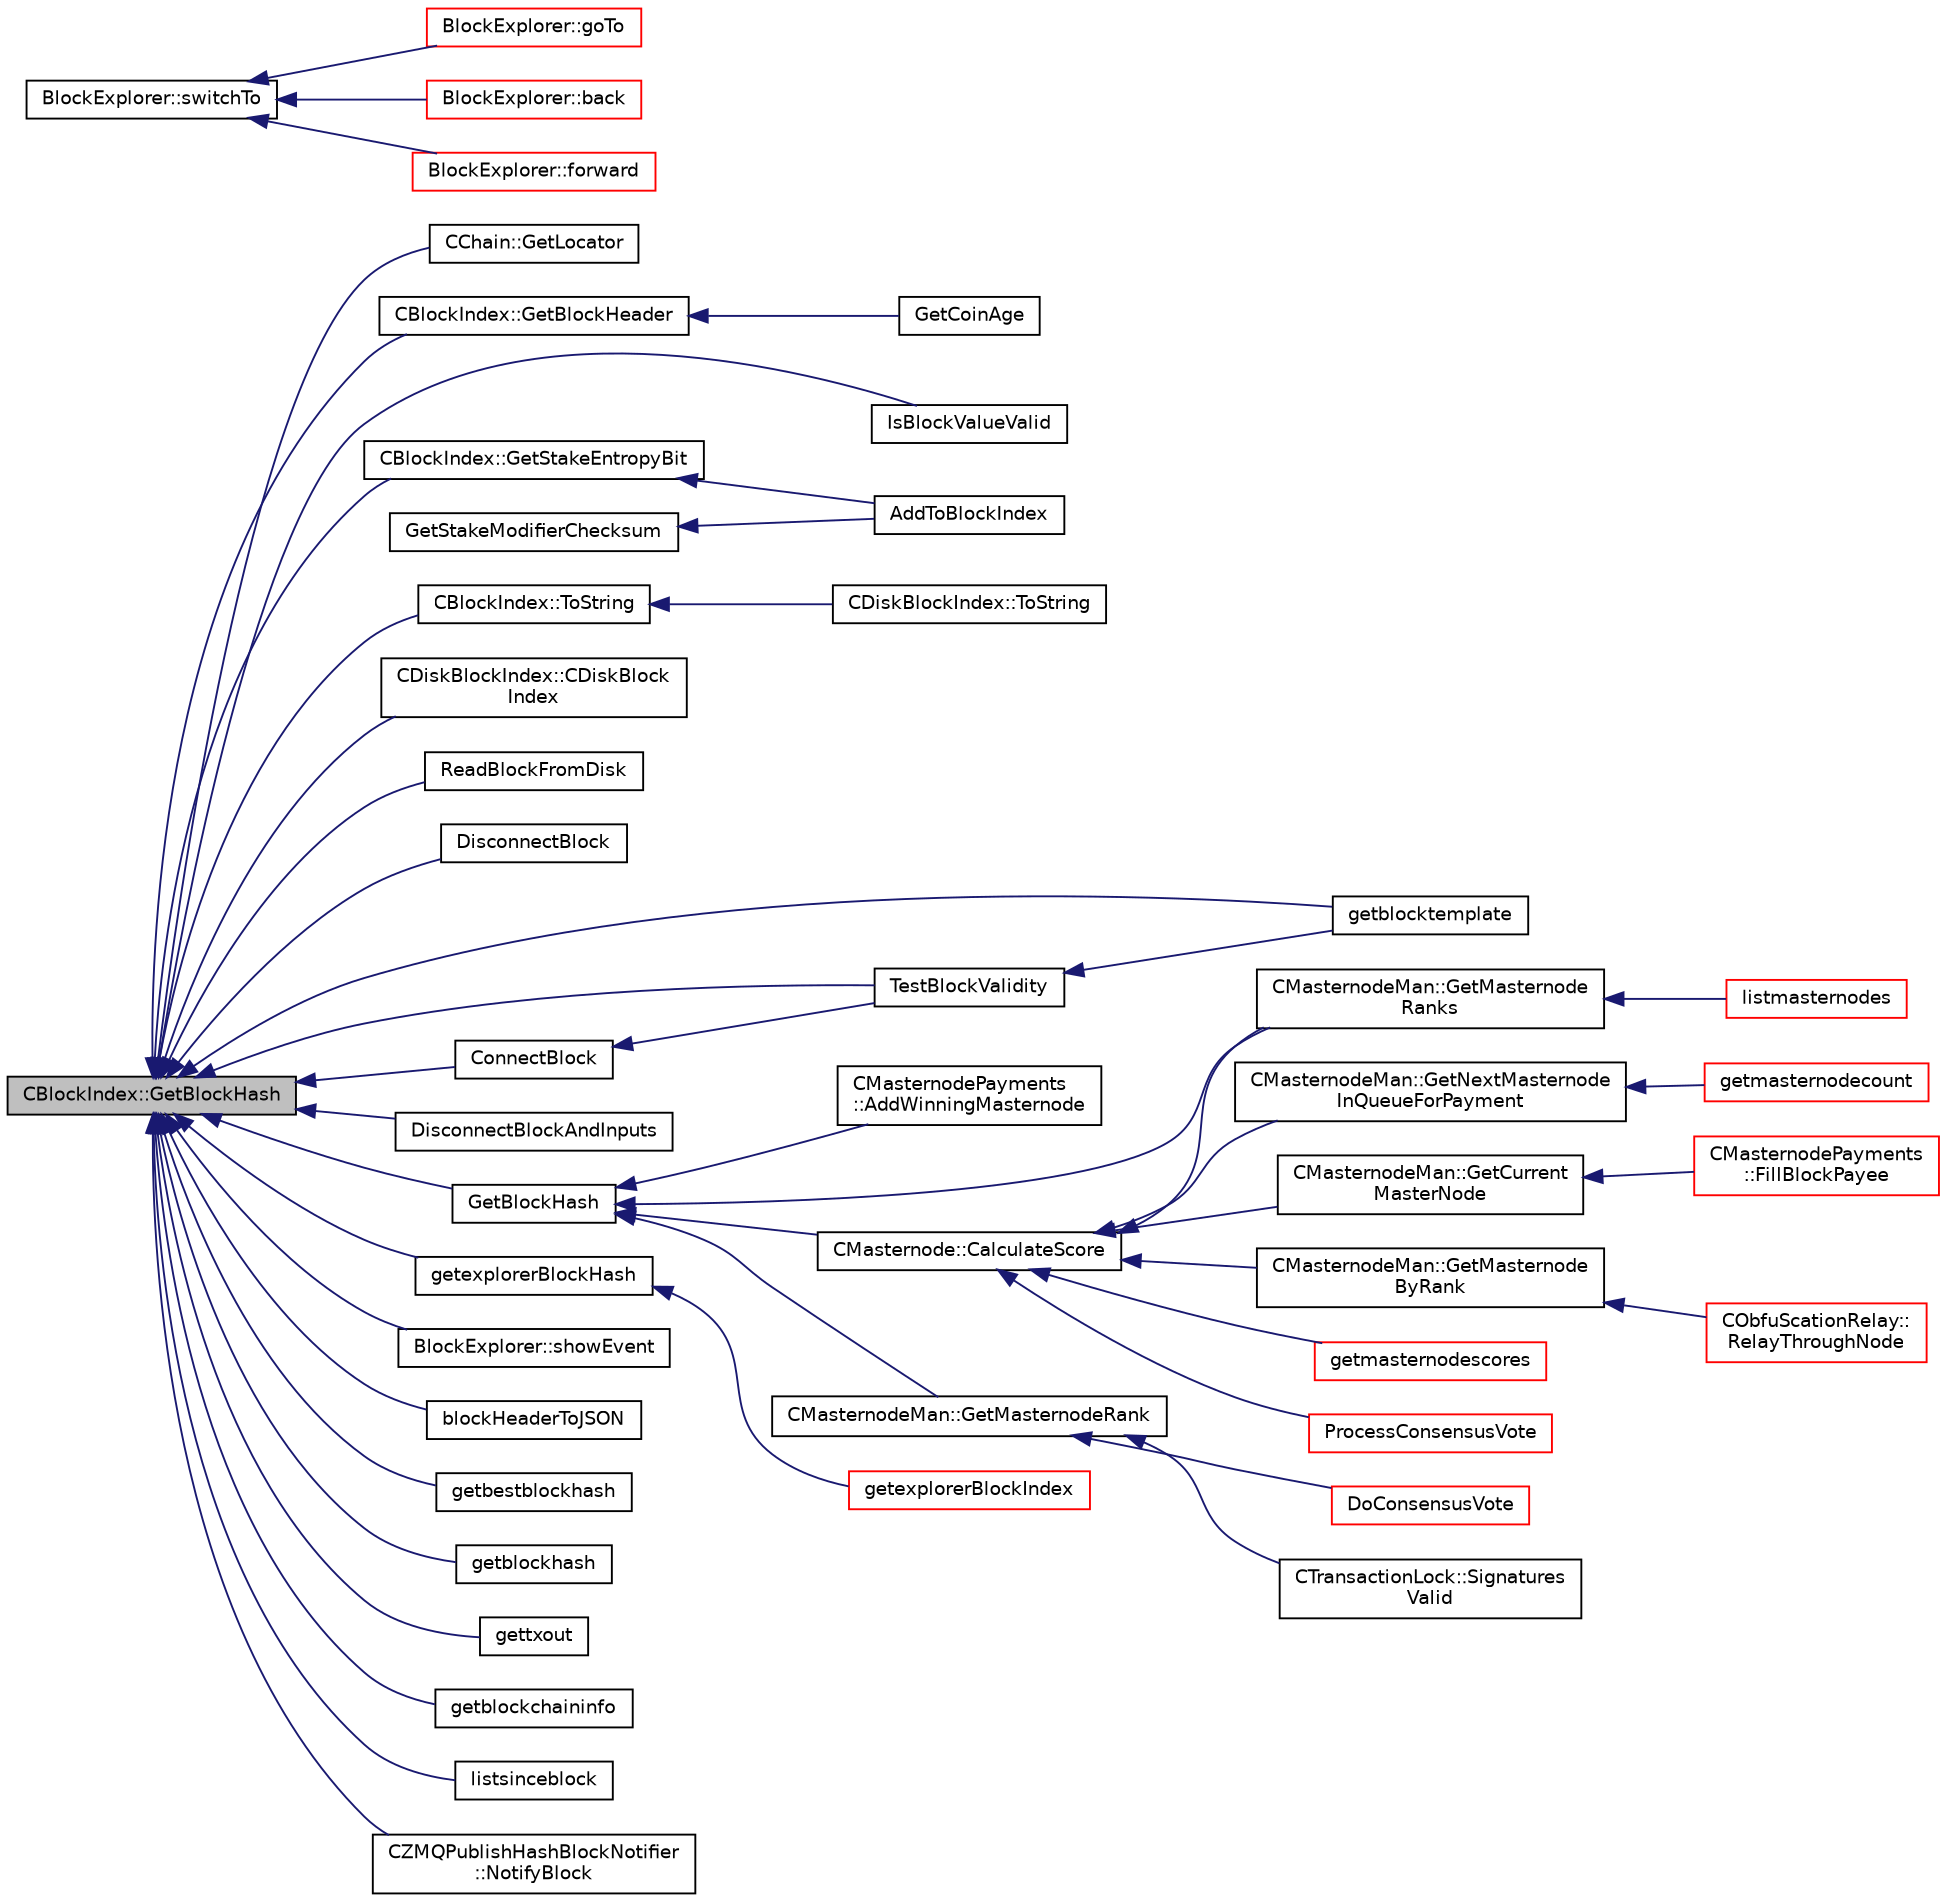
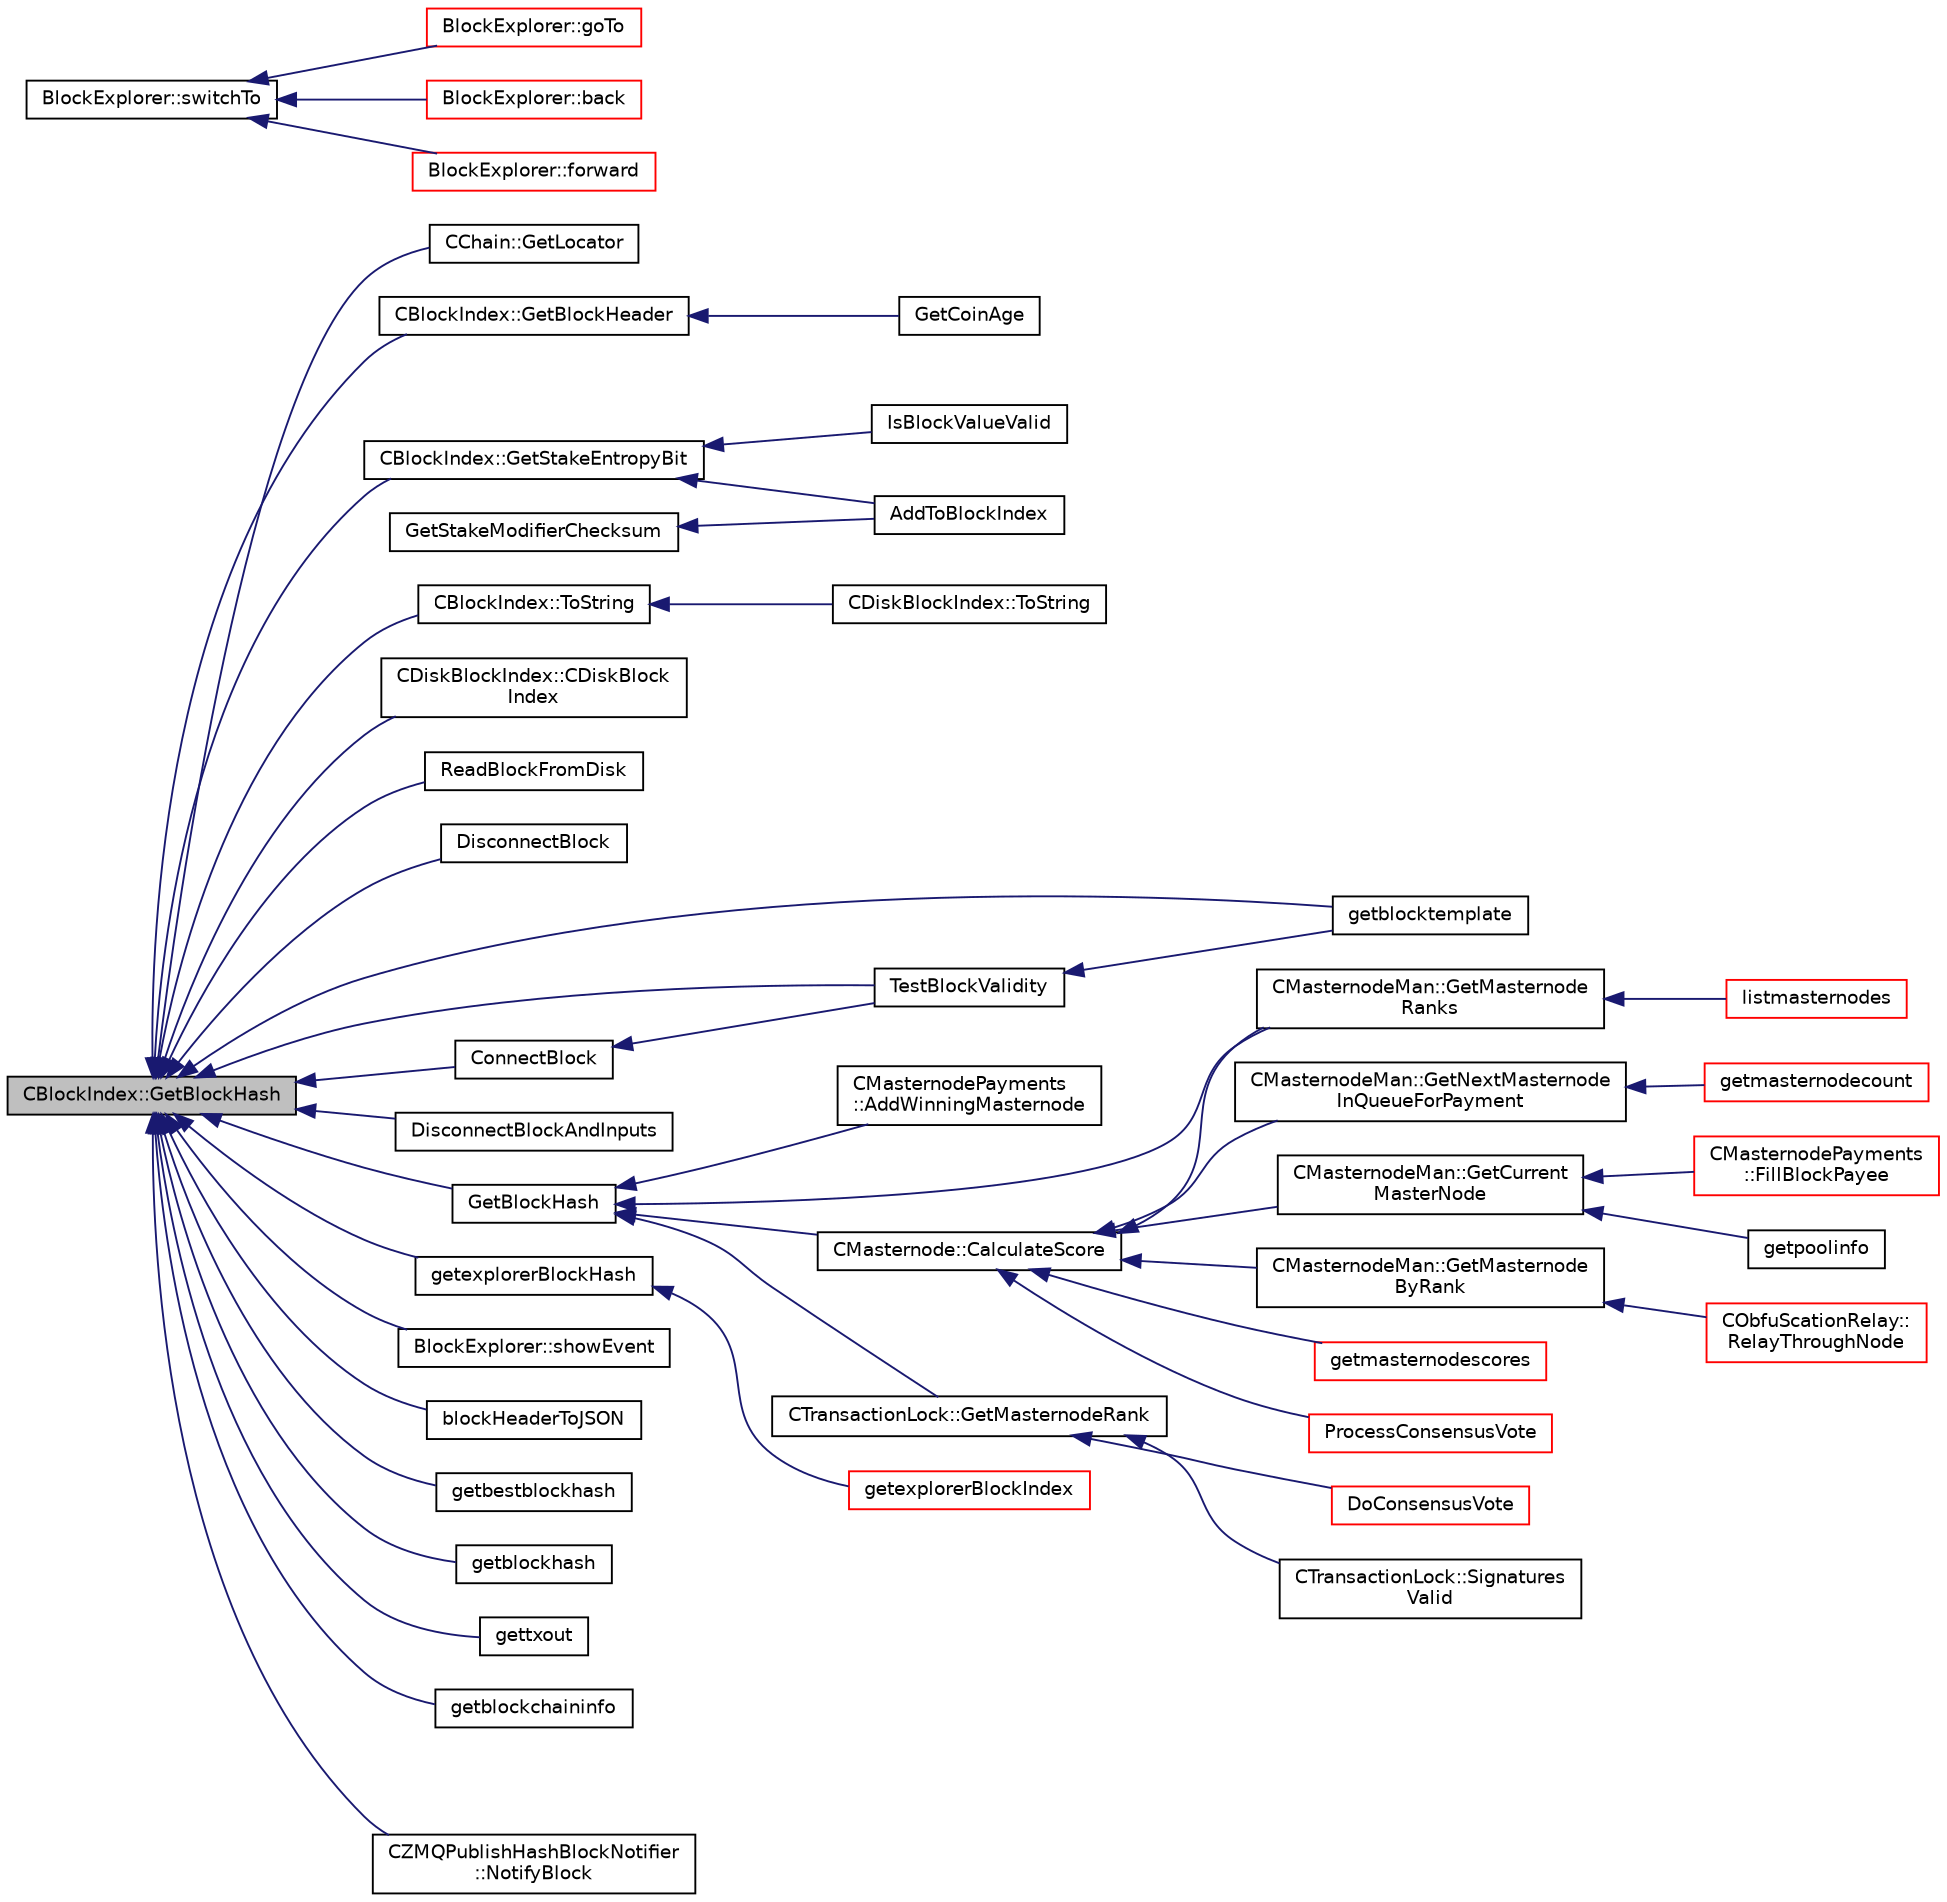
(331, 463) -> (798, 438)
none -> (1817, 1249)
(969, 1416) -> (969, 1416)
(534, 1781) -> none
